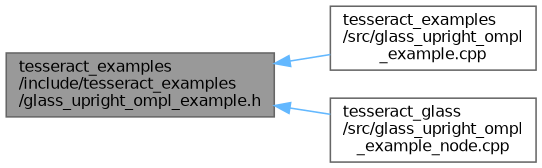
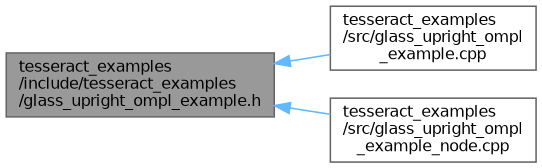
(433, 130) -> (433, 130)
